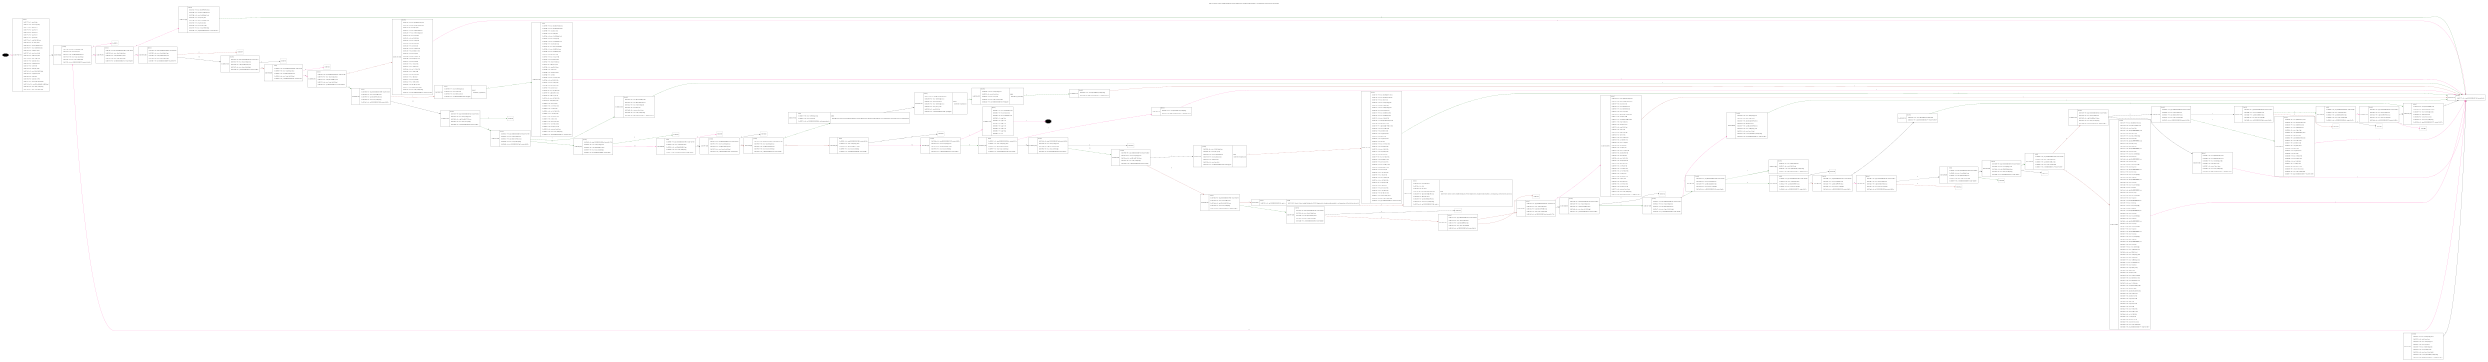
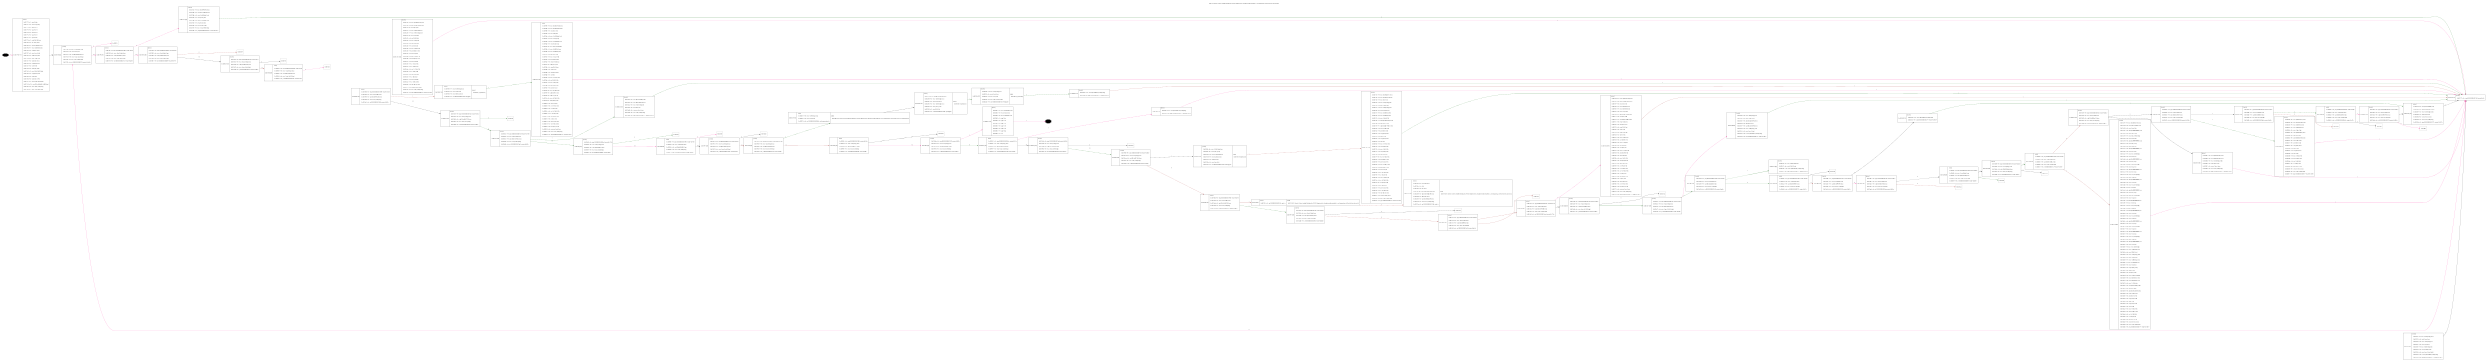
(327, 79) -> none
